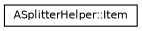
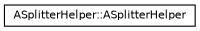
(71, 16) -> (100, 16)
